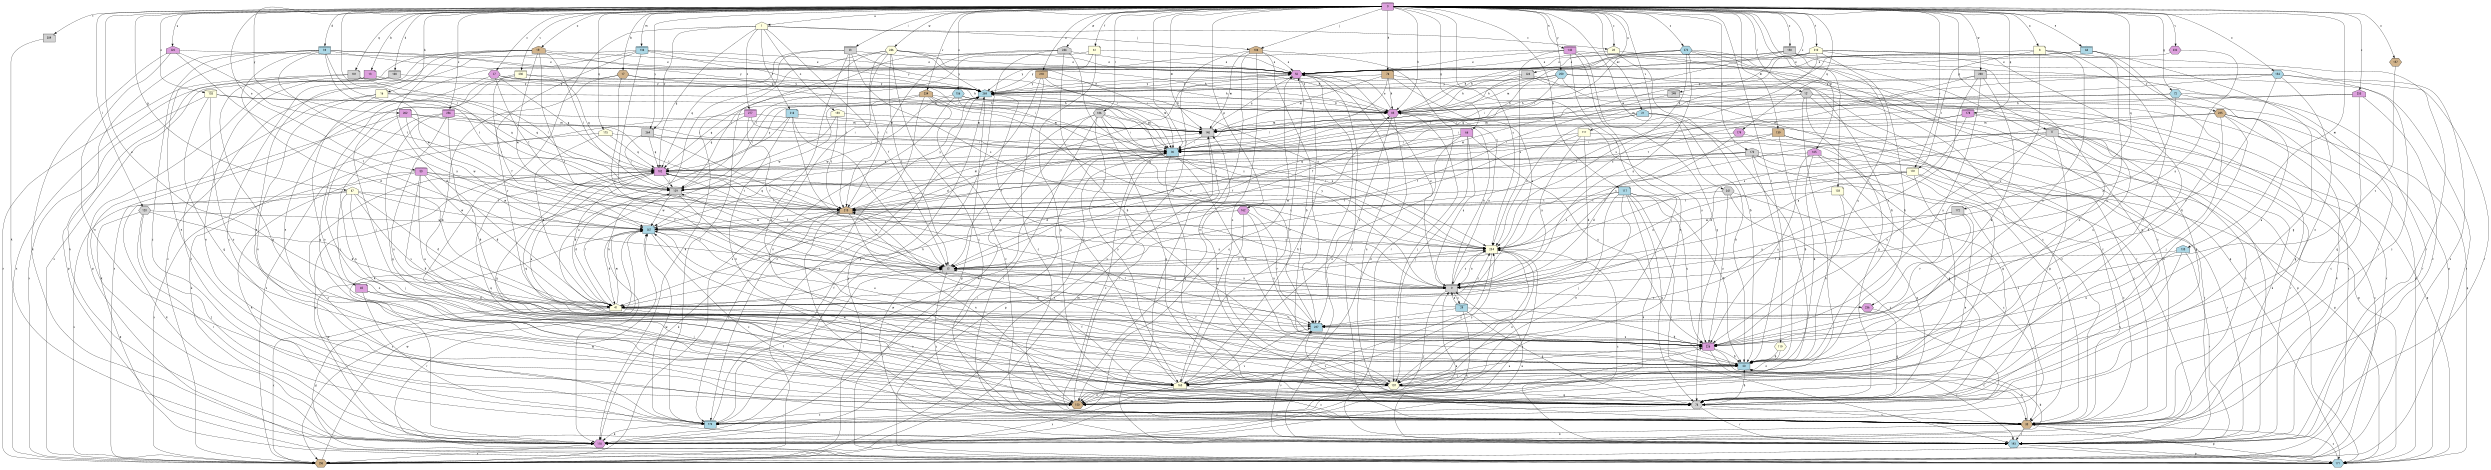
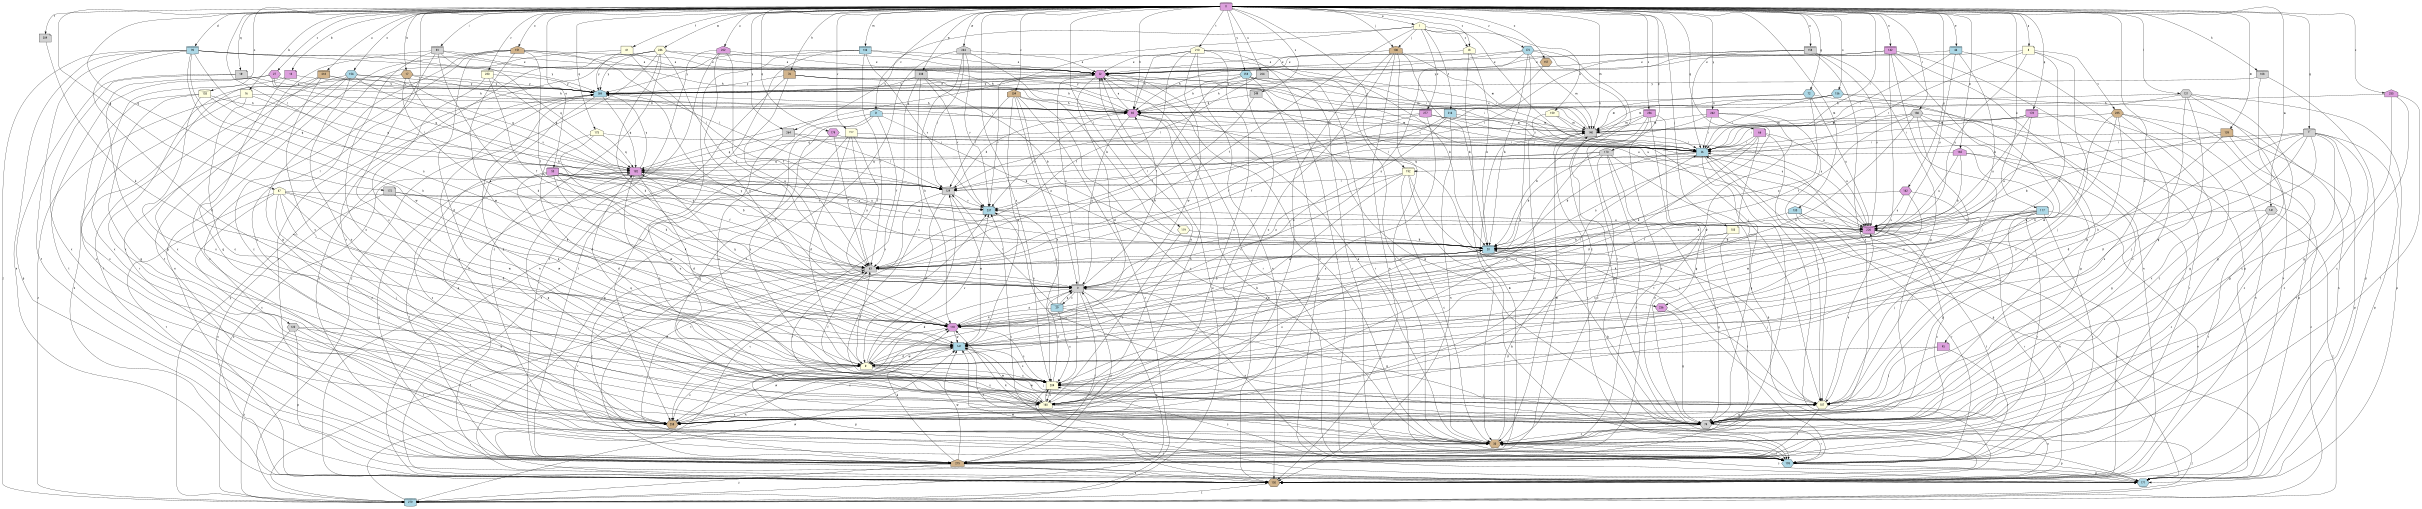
(2175, 50) -> none
none -> (1033, 126)
